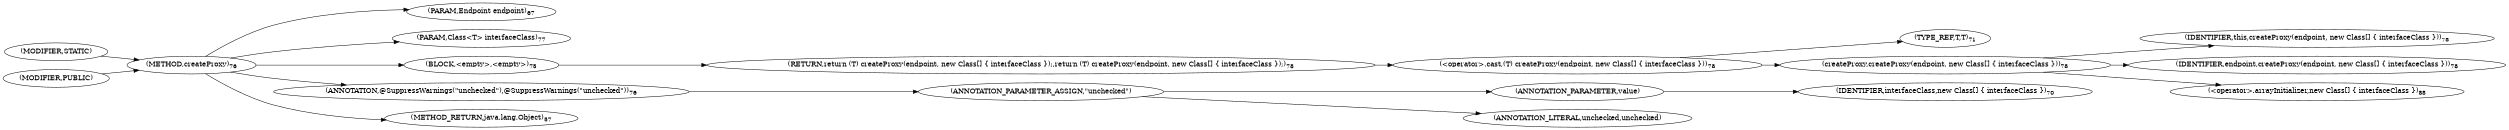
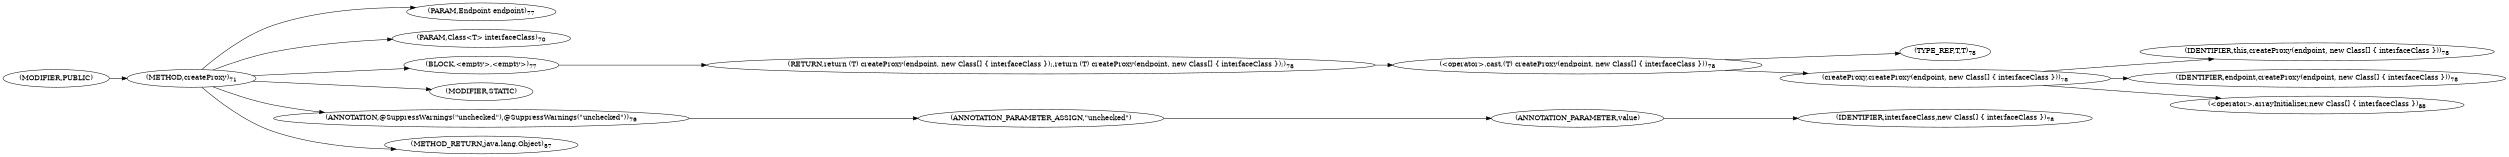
(531, 11) -> (531, 11)
(542, 38) -> (542, 38)
(1972, 38) -> (1972, 51)
(117, 58) -> (339, 85)
(233, 64) -> (233, 78)
(533, 64) -> (533, 64)
(2051, 91) -> (2051, 118)
(1578, 118) -> none
